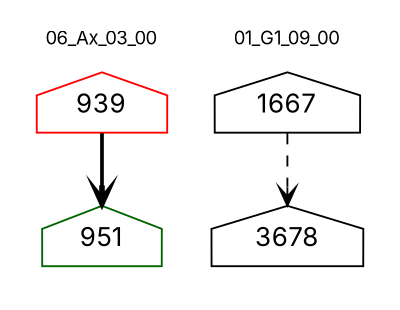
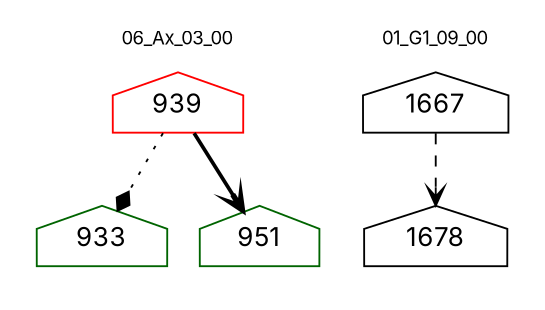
none -> (102, 239)
(287, 239) -> (436, 239)
